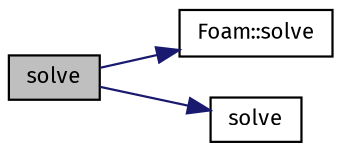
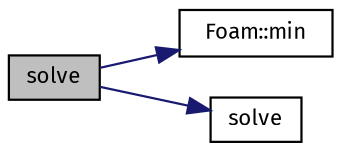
(256, 33) -> (256, 33)
